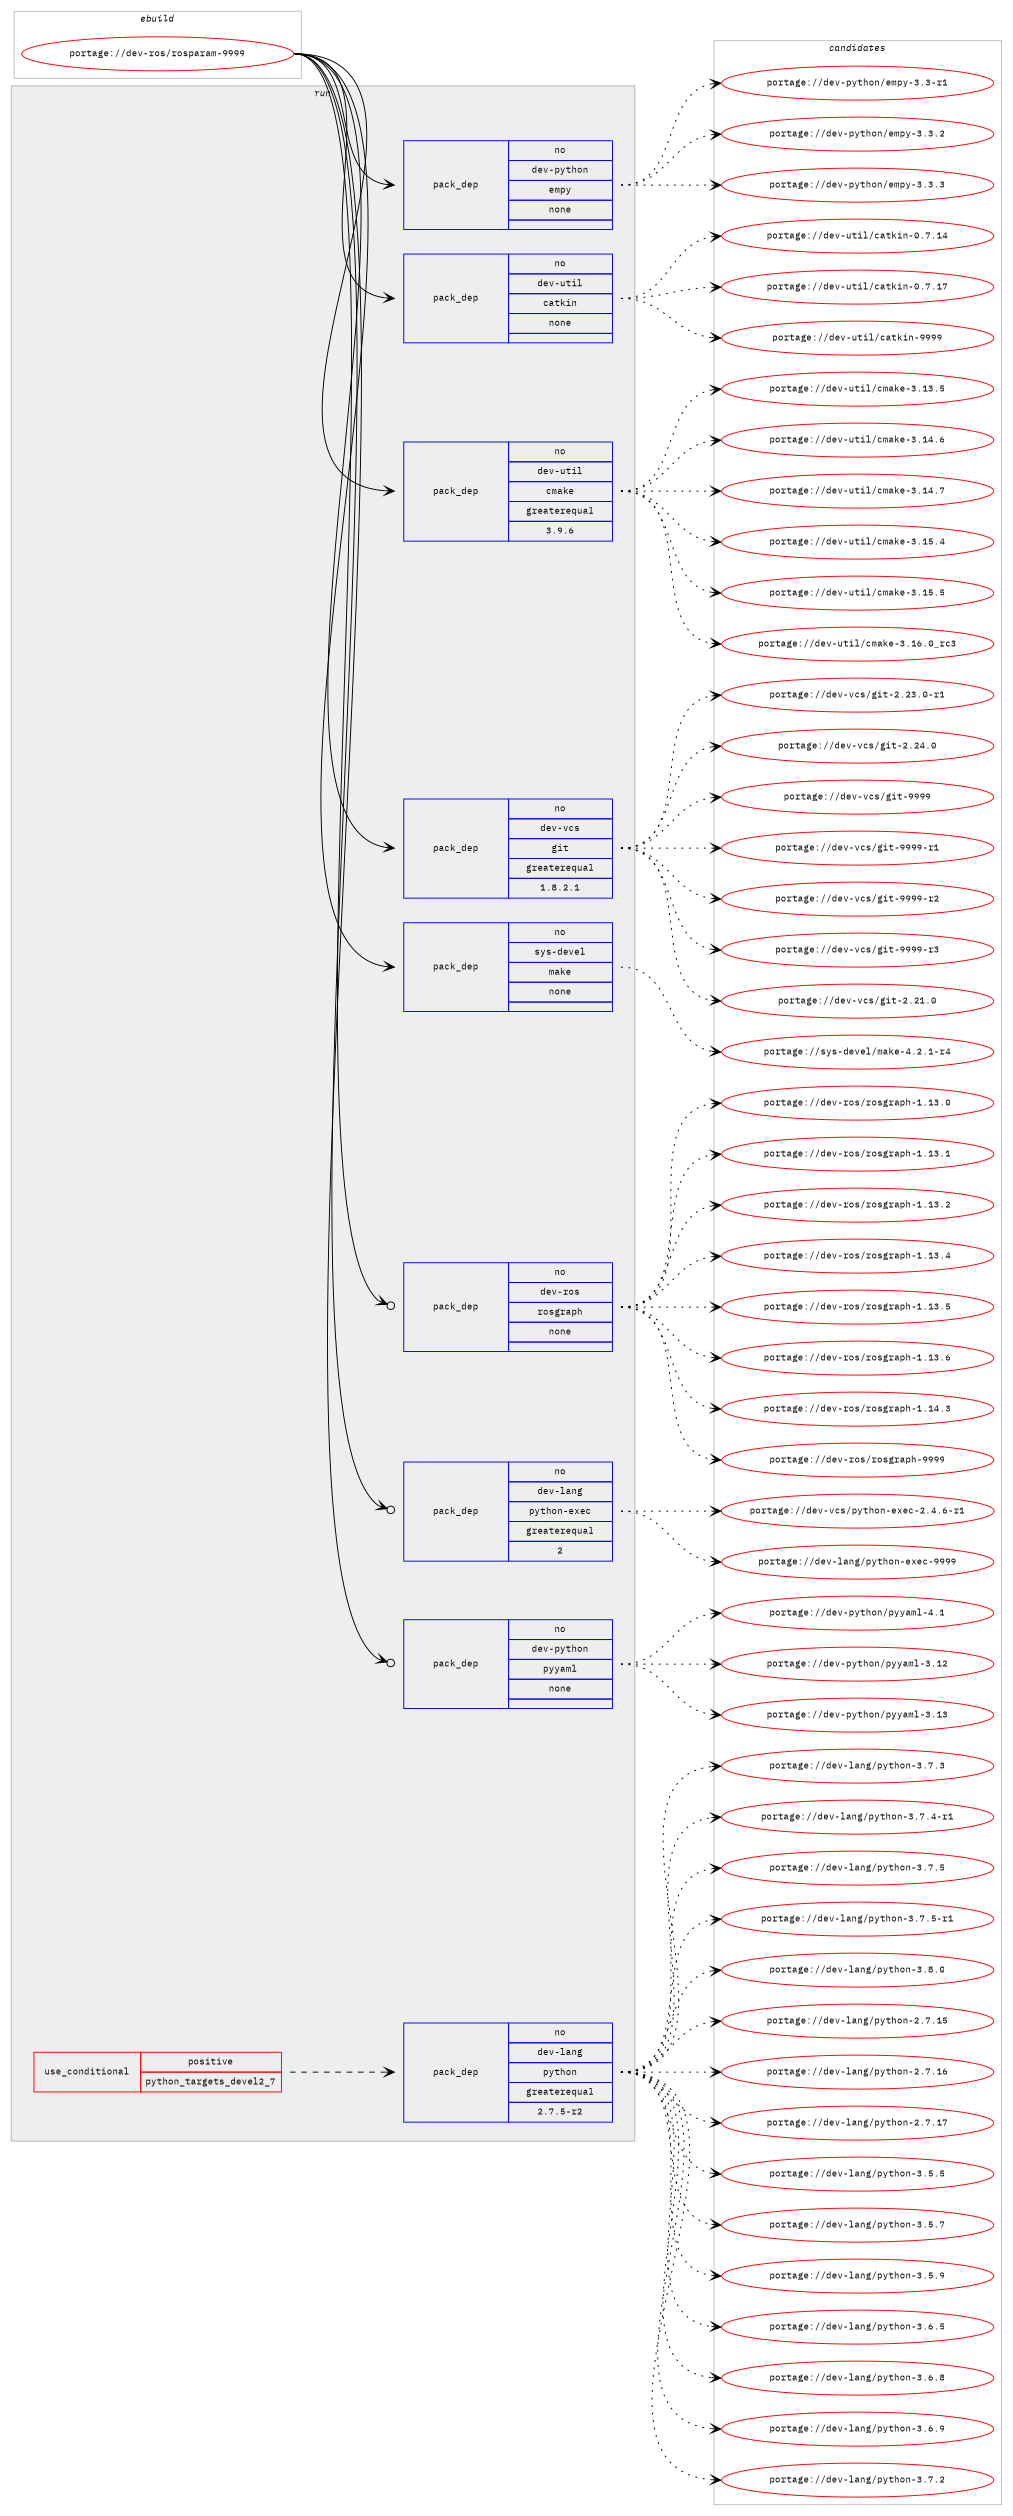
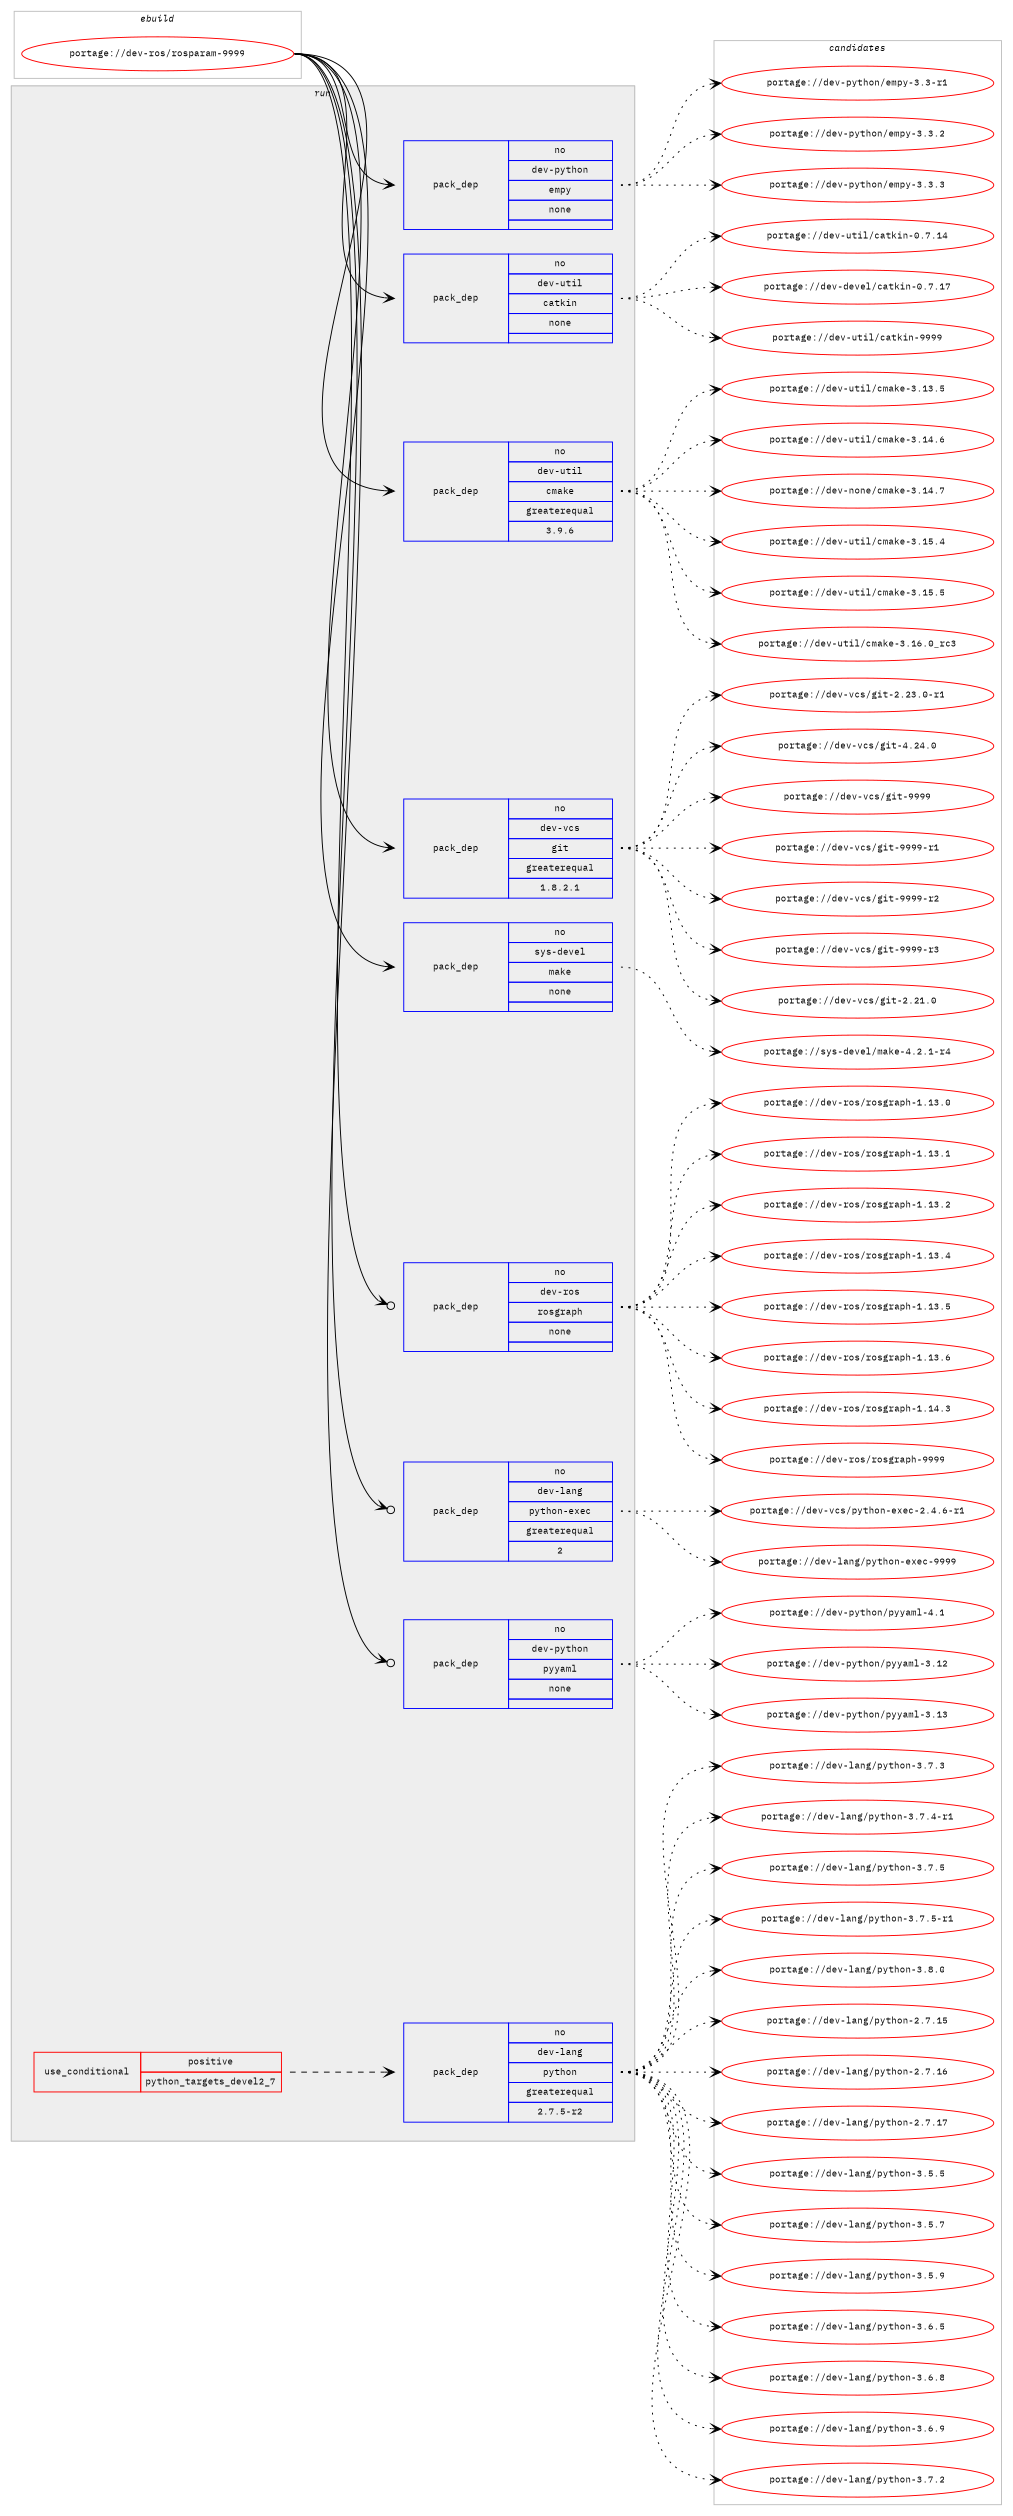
(858, 287) -> (858, 287)
(858, 491) -> (858, 491)
(858, 746) -> (858, 746)
